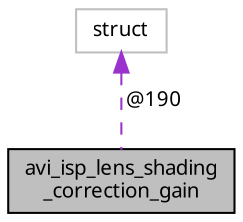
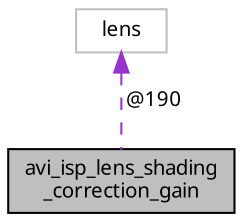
(121, 31) -> (121, 31)
